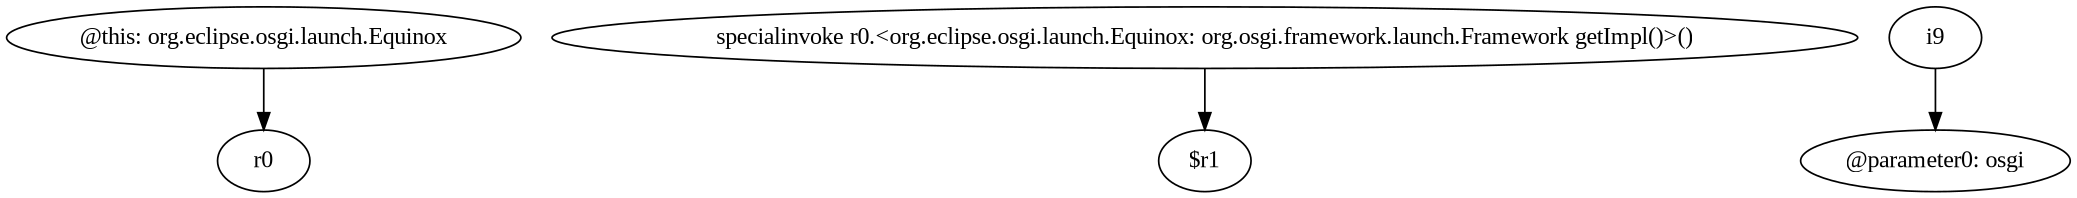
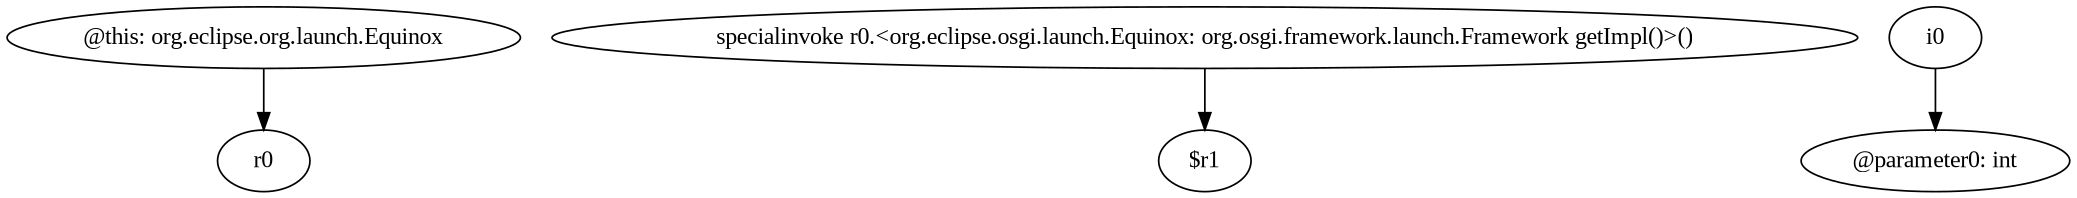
(264, 38) -> (264, 38)
(1935, 38) -> (1935, 38)
(1935, 161) -> (1935, 161)
